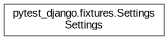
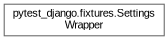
(84, 20) -> (84, 20)
